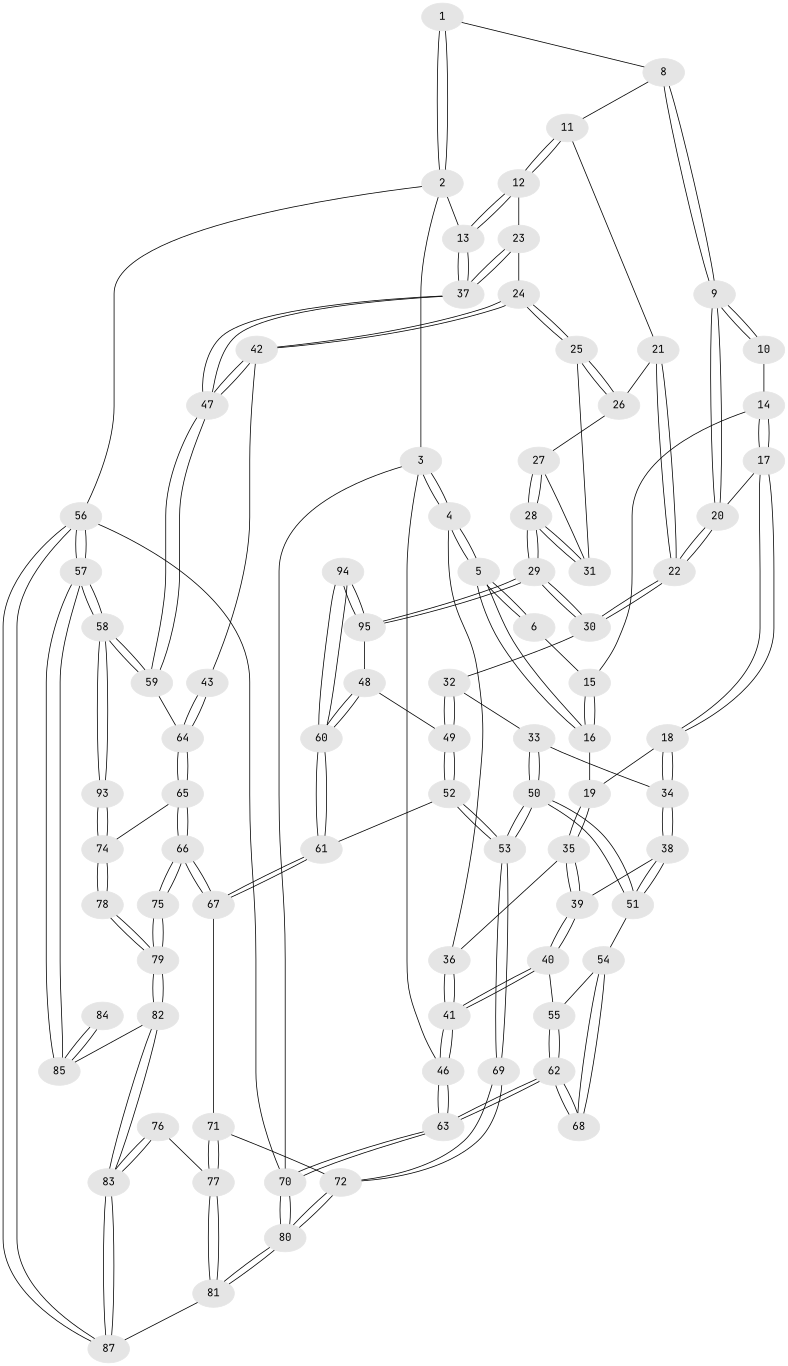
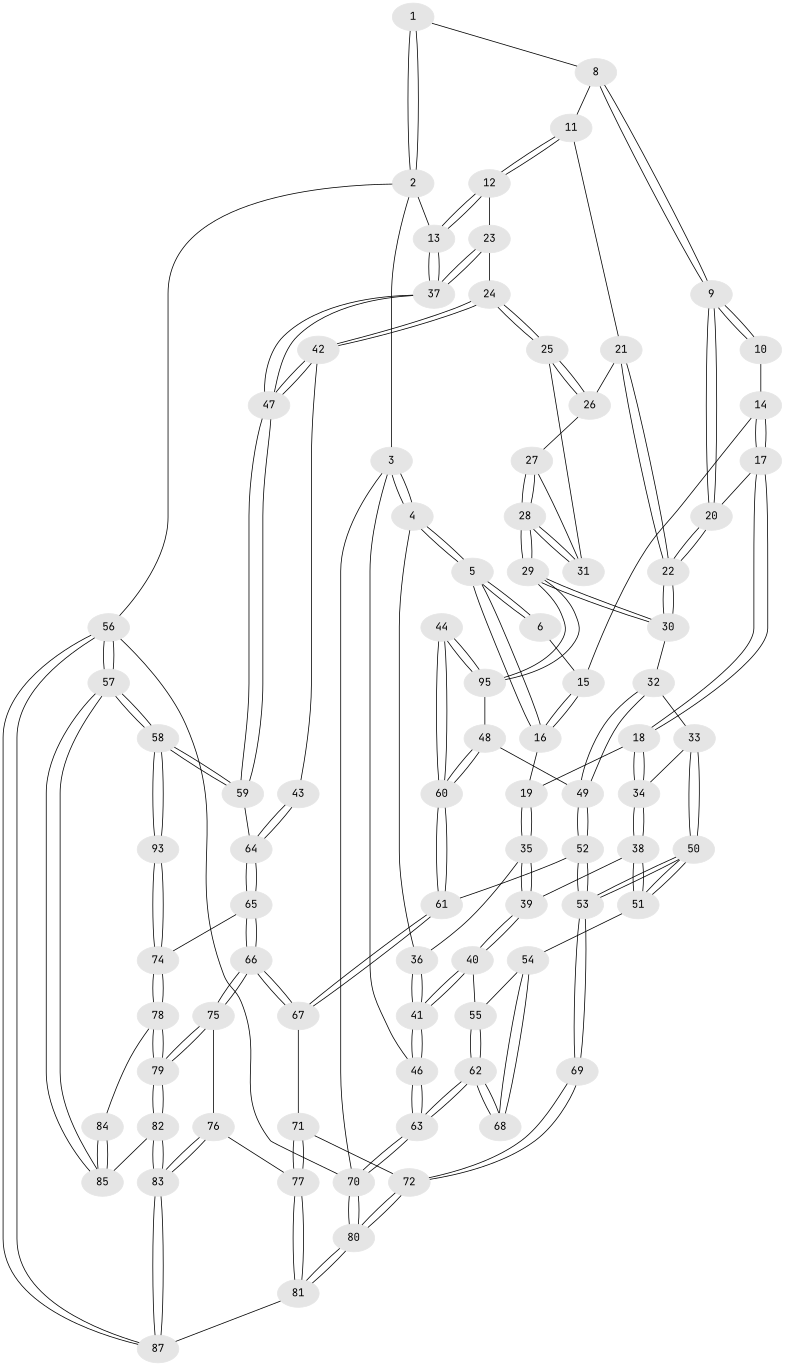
(343, 572) -> (442, 627)
none -> (124, 1069)
none -> (214, 1071)
